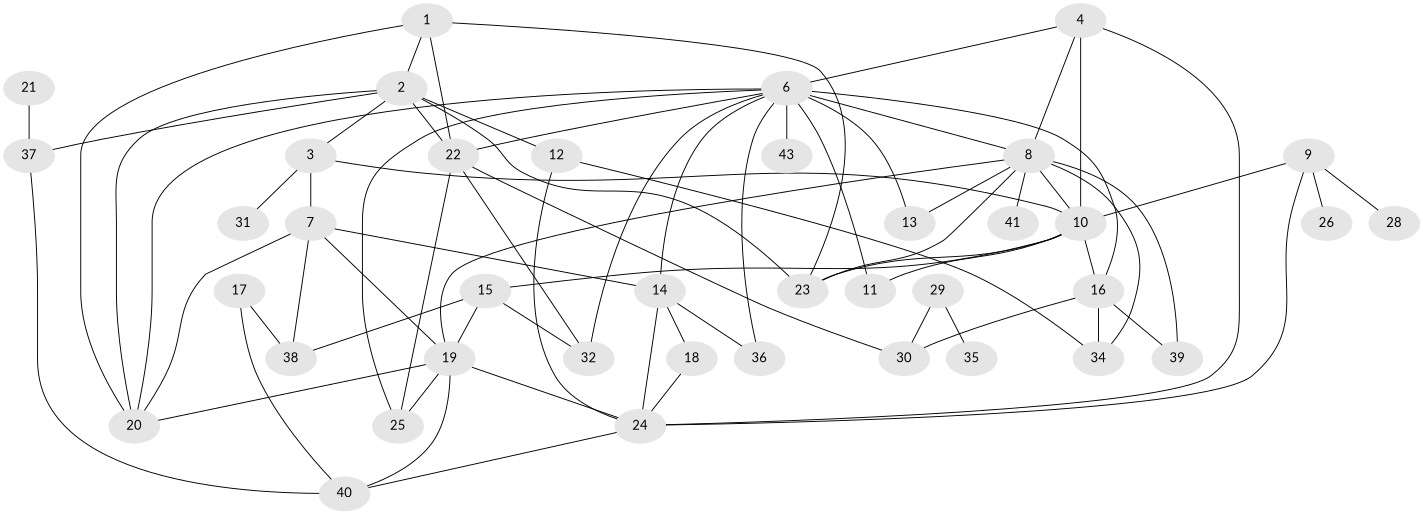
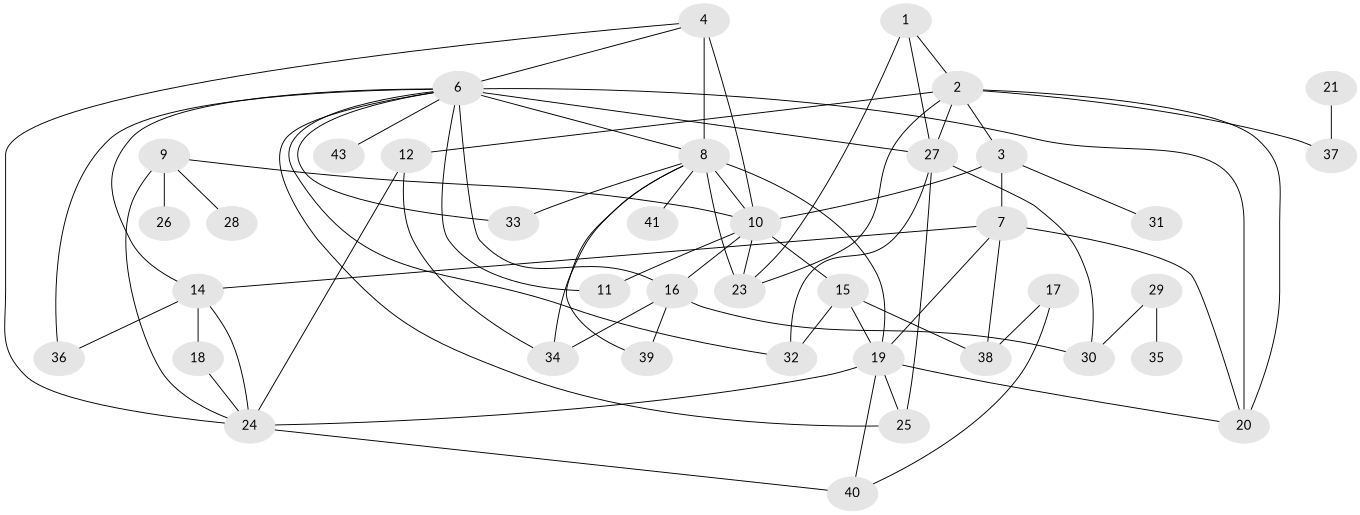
(107, 118) -> none
(453, 156) -> (932, 156)
(910, 223) -> (514, 223)
(68, 429) -> none
